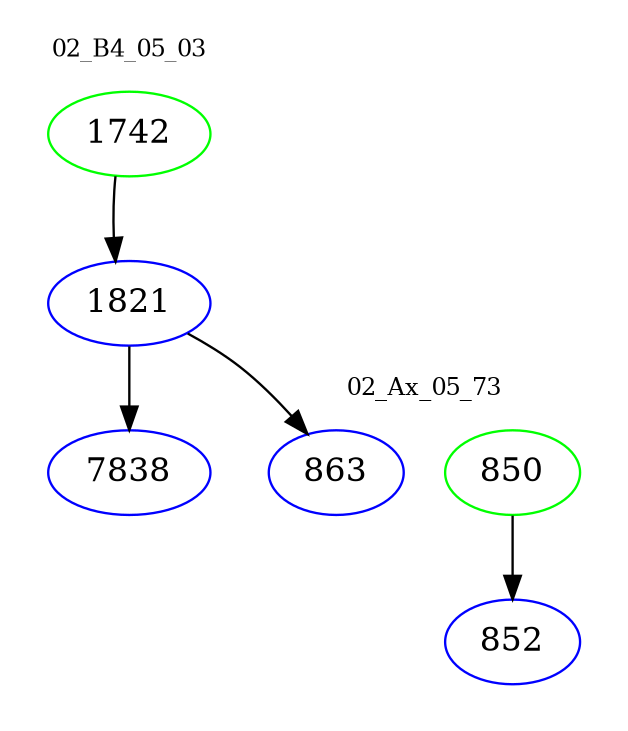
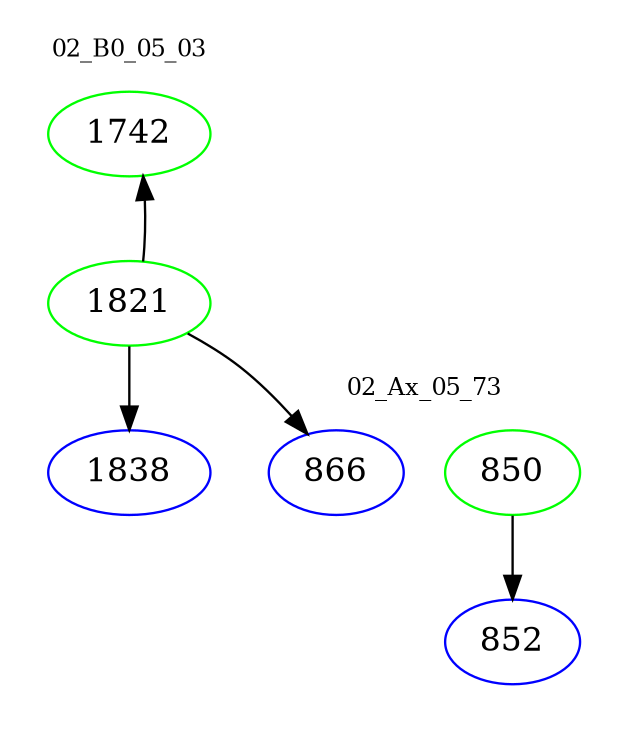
(129, 51) -> (129, 51)
(114, 207) -> (145, 231)
(129, 303) -> (129, 303)
(129, 473) -> (129, 473)
(336, 473) -> (336, 473)
